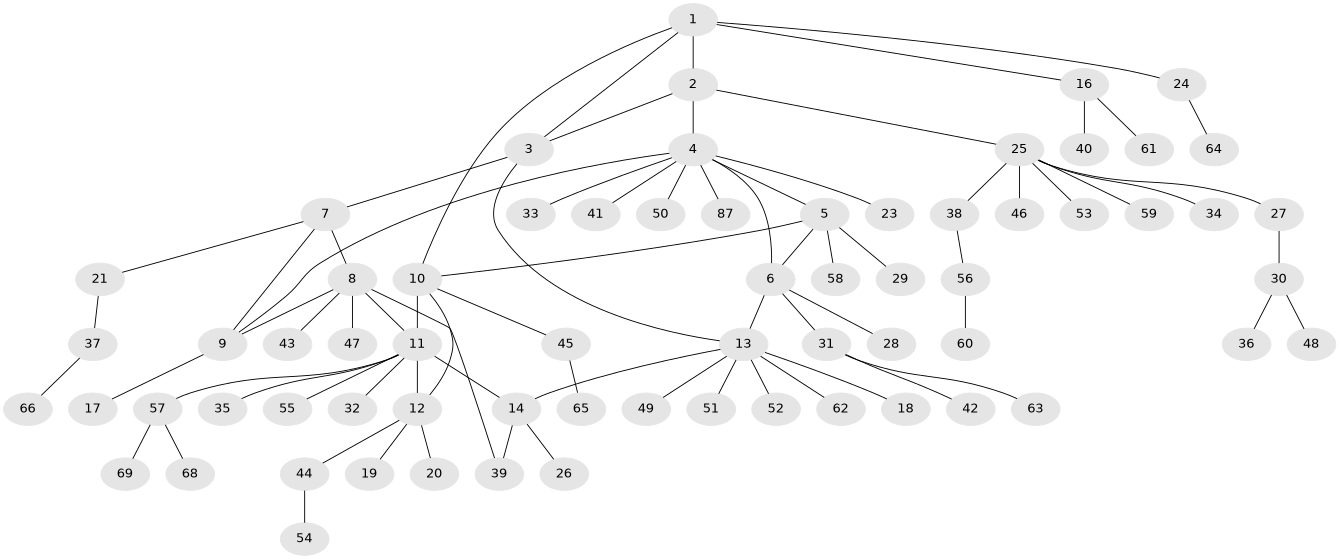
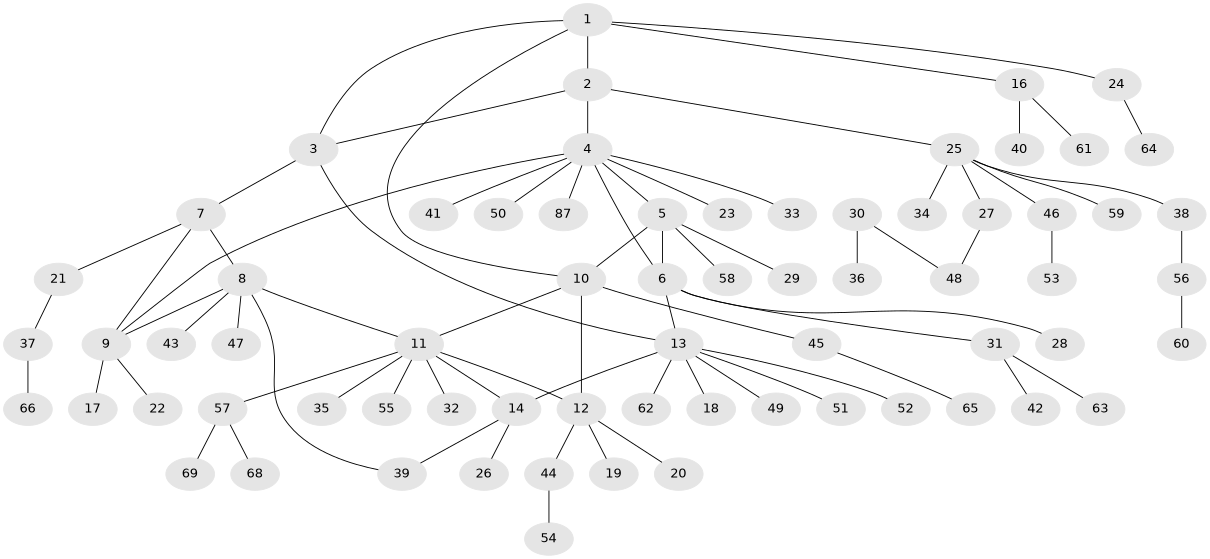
(1052, 182) -> (1052, 247)
(1279, 247) -> (971, 247)
none -> (158, 409)
